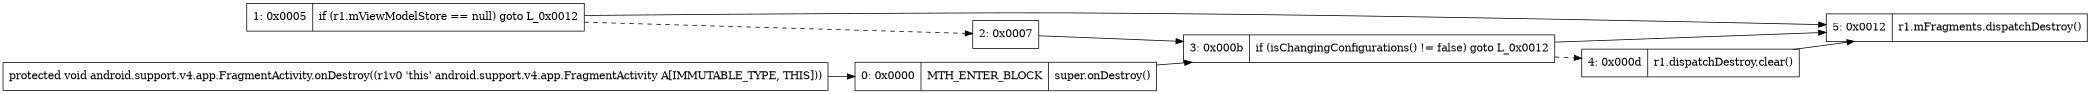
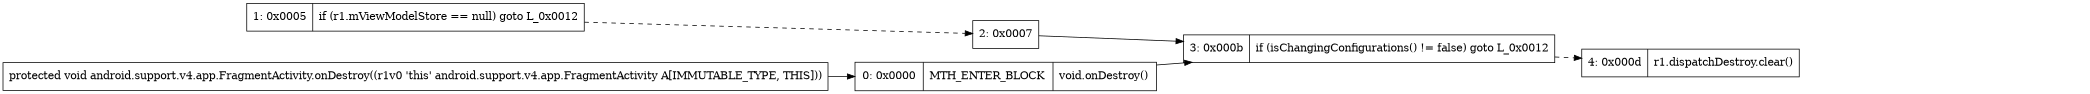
(1957, 28) -> none
(1102, 76) -> (1104, 76)
